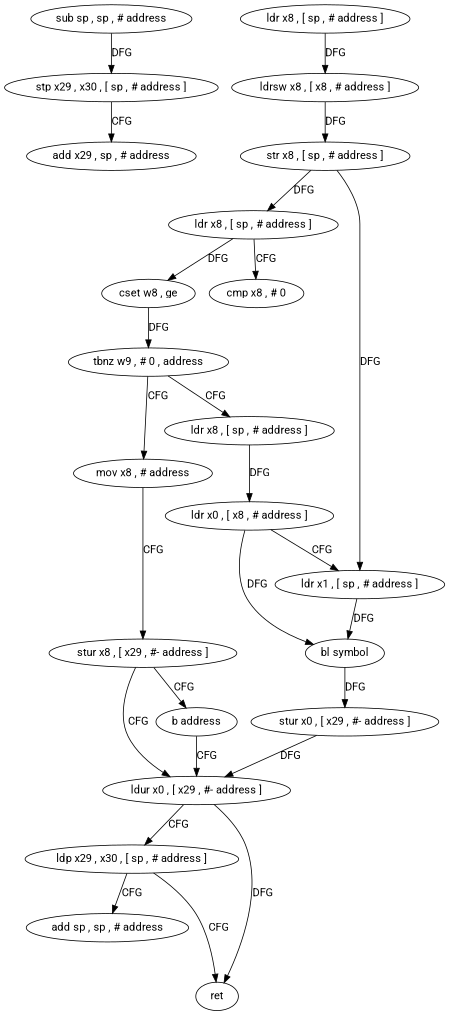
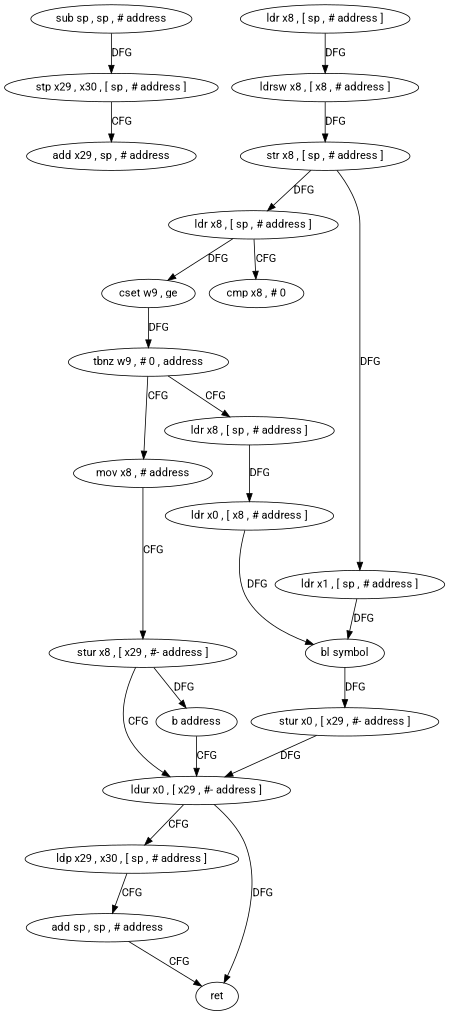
(148, 293) -> (148, 293)
(301, 548) -> none
(184, 688) -> (184, 688)
(197, 916) -> (162, 962)
